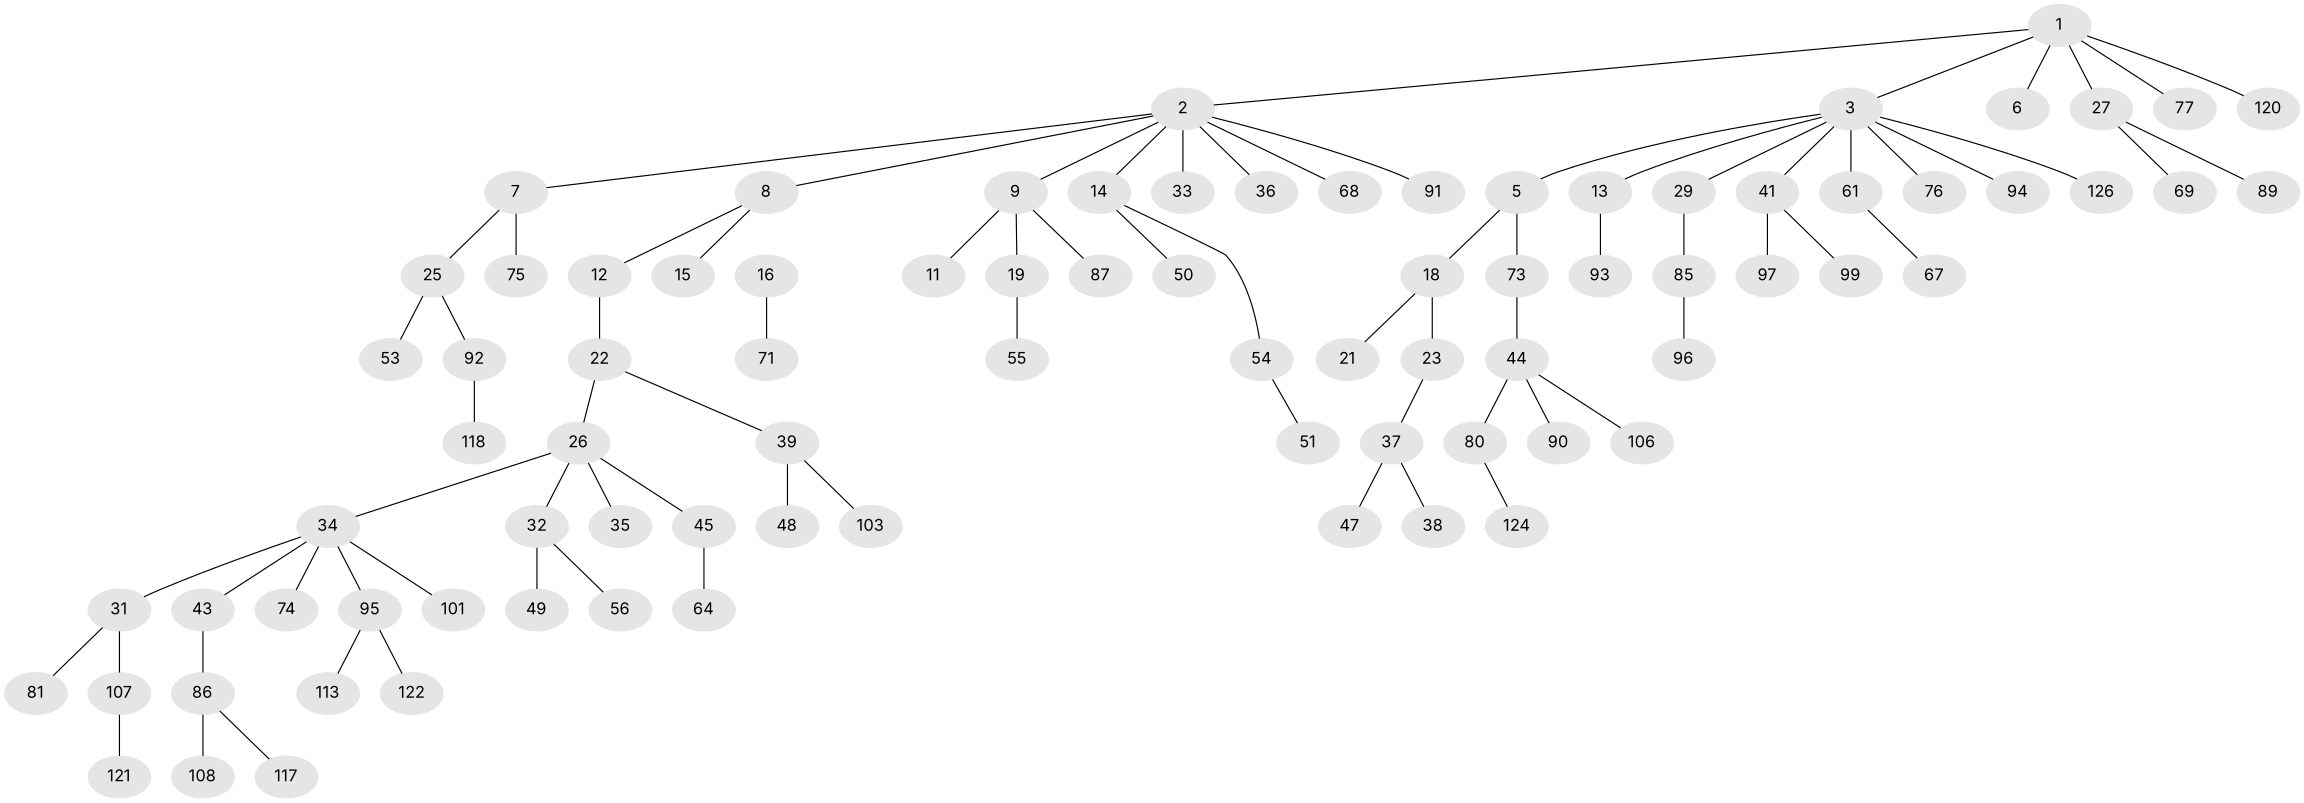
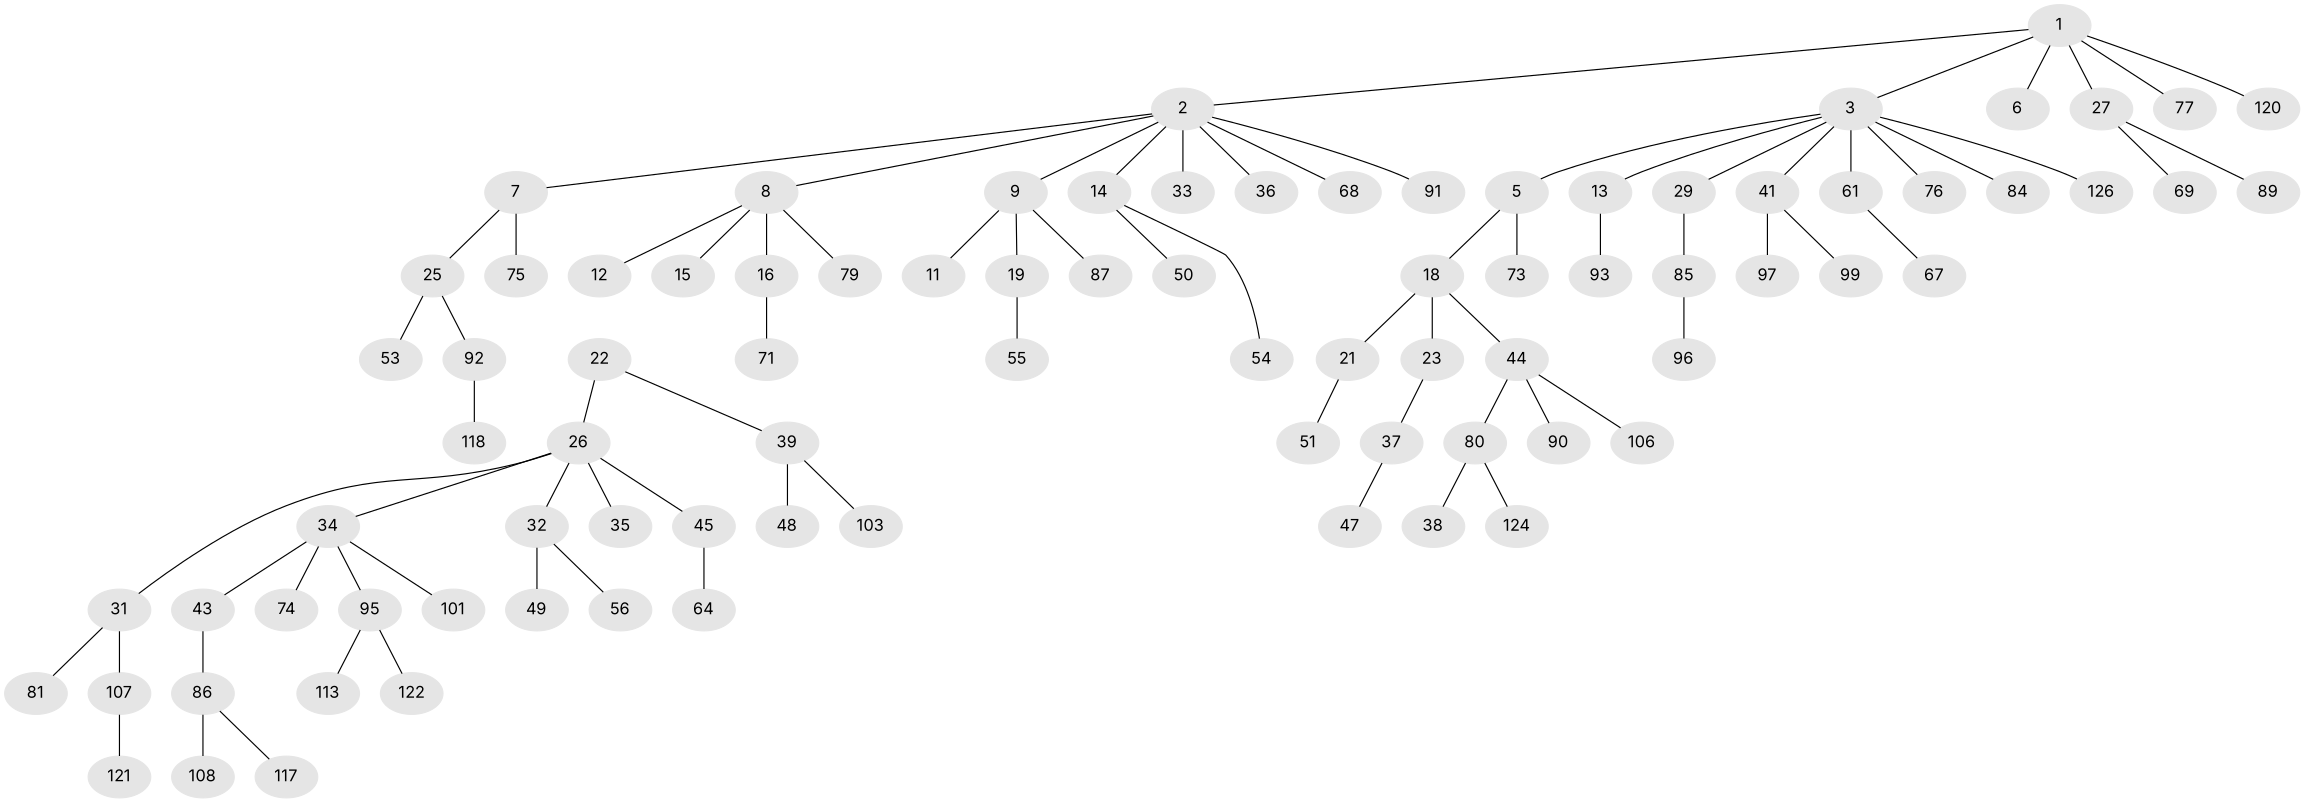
(2018, 193) -> (2018, 193)
none -> (767, 234)
none -> (850, 276)
(600, 318) -> none
(1517, 318) -> (1475, 318)
(1285, 401) -> (1328, 401)
(1413, 485) -> (1454, 485)
(222, 565) -> (333, 491)
